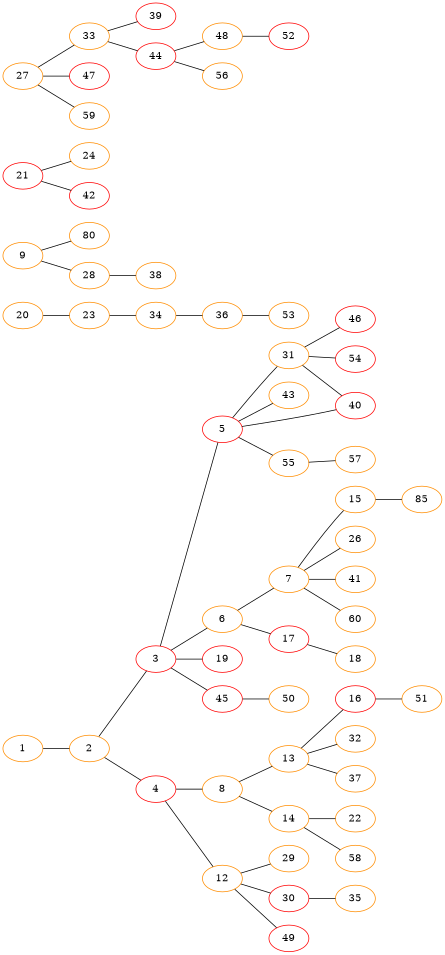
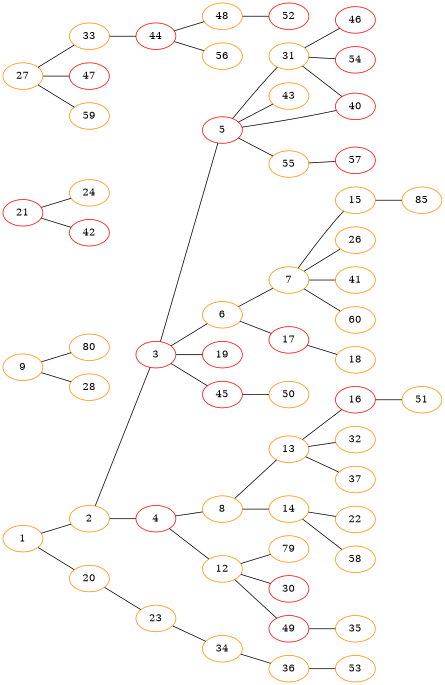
(156, 16) -> none
(156, 276) -> none
(355, 460) -> (355, 160)
none -> (56, 559)
(289, 859) -> (289, 549)
(322, 898) -> (322, 629)
